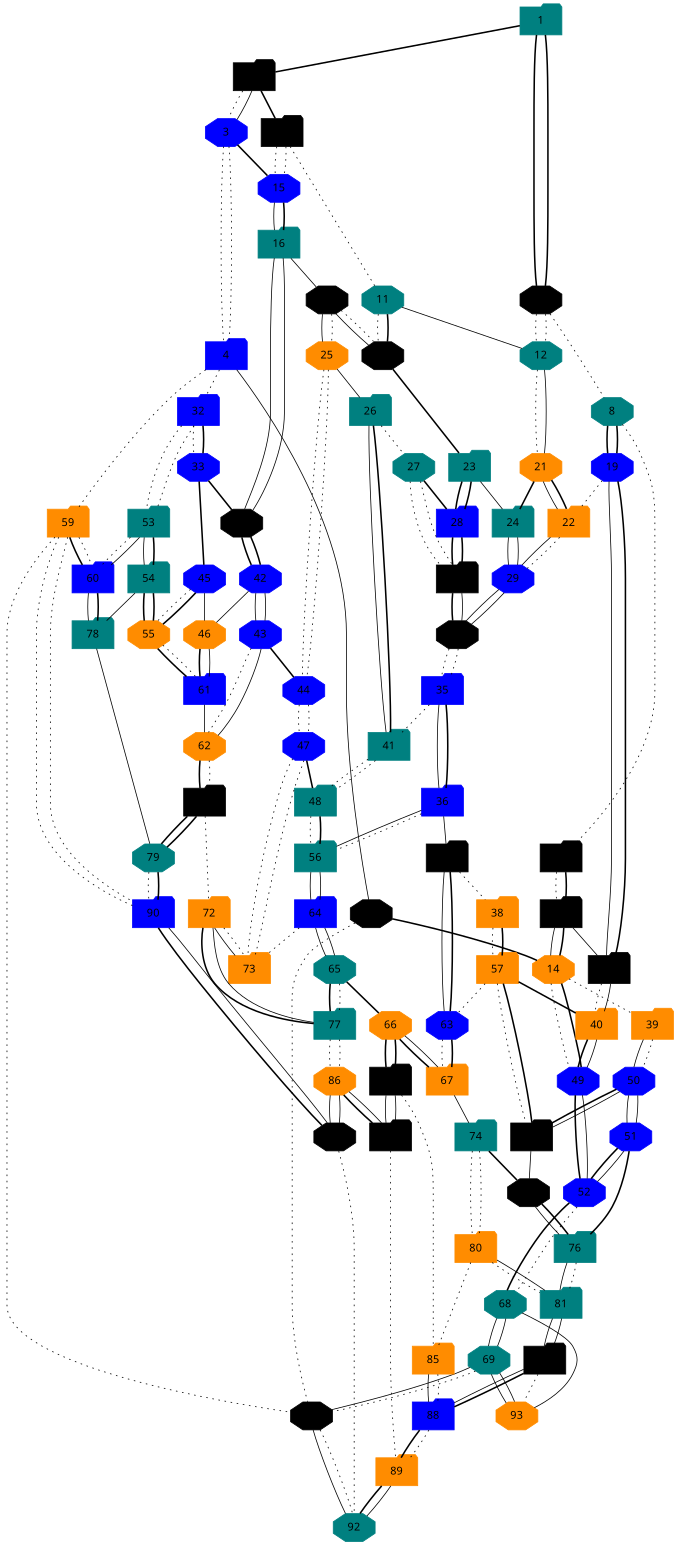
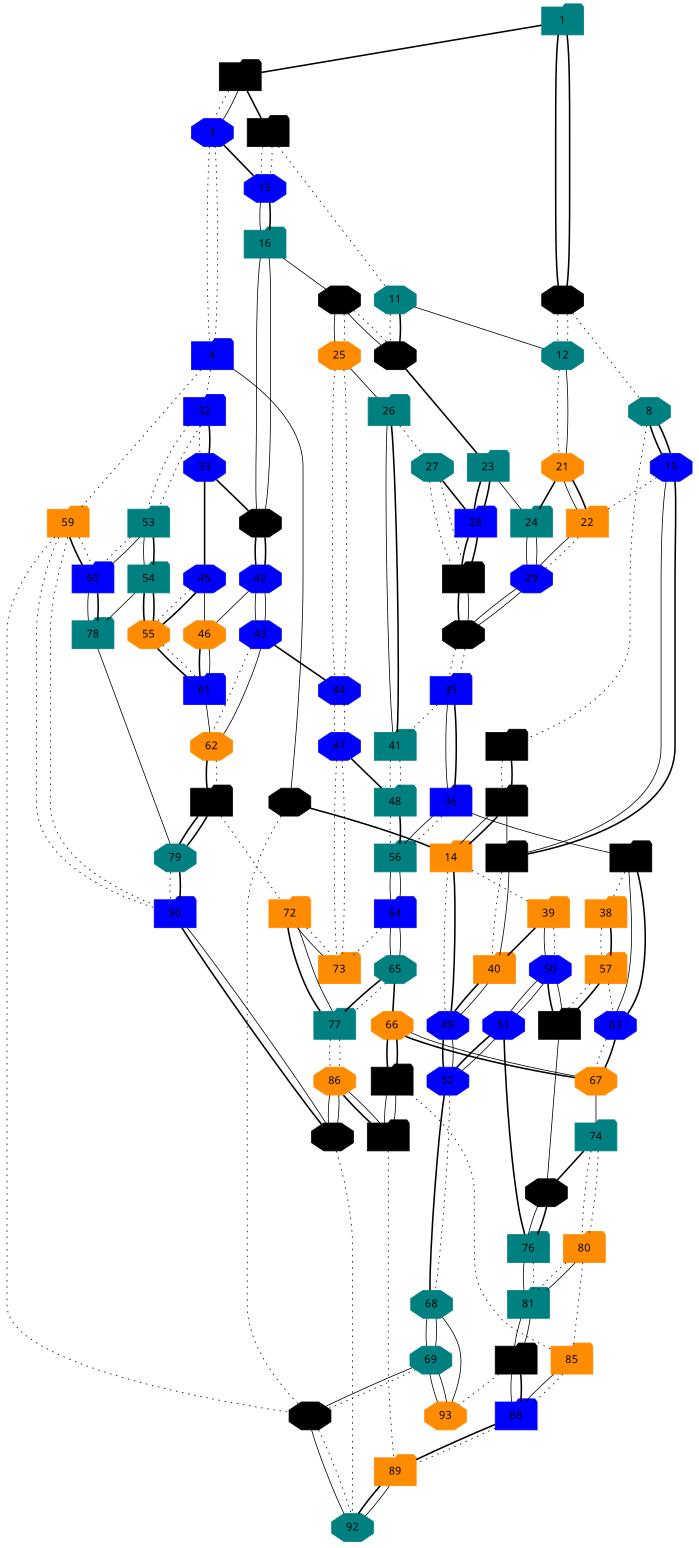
(553, 970) -> (451, 858)
(547, 997) -> (521, 942)
(447, 1081) -> (596, 1081)
